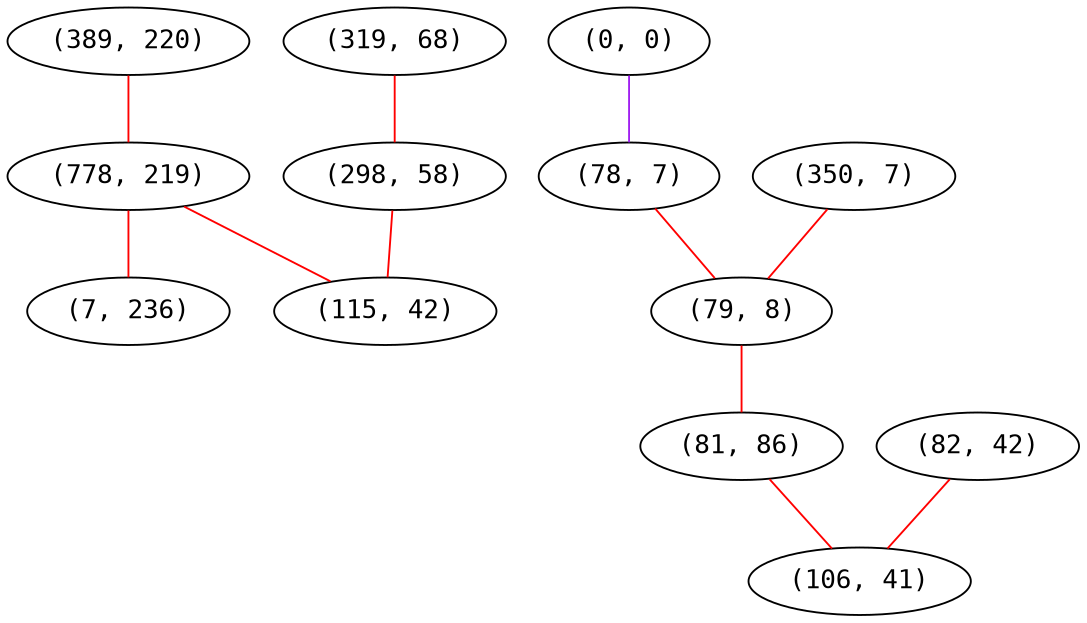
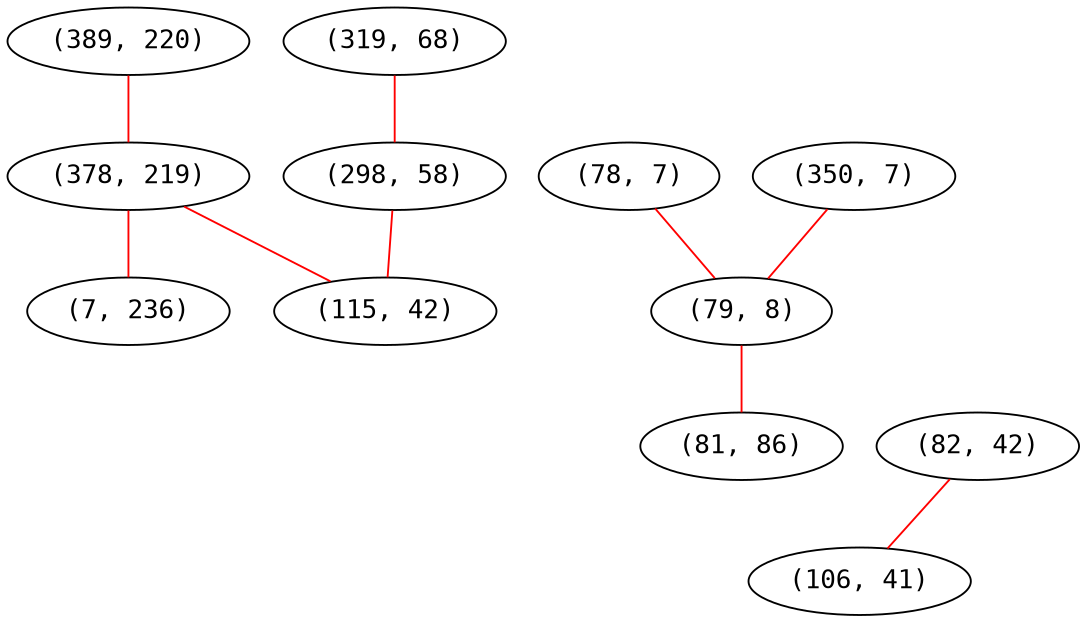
(629, 41) -> none
(128, 176) -> (128, 176)
(801, 514) -> none
